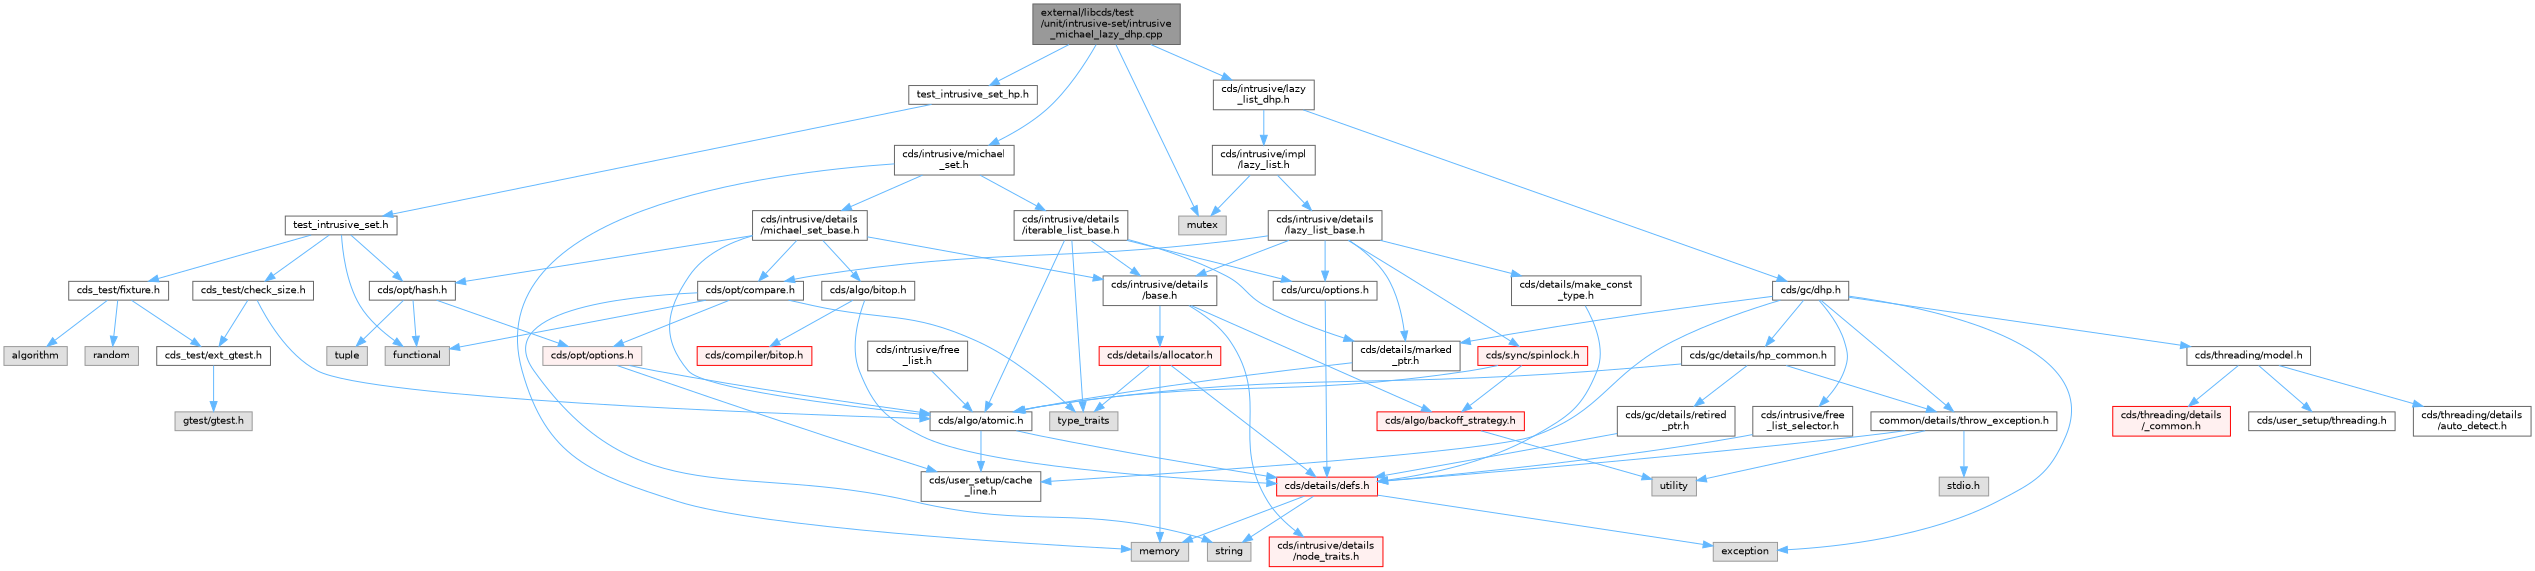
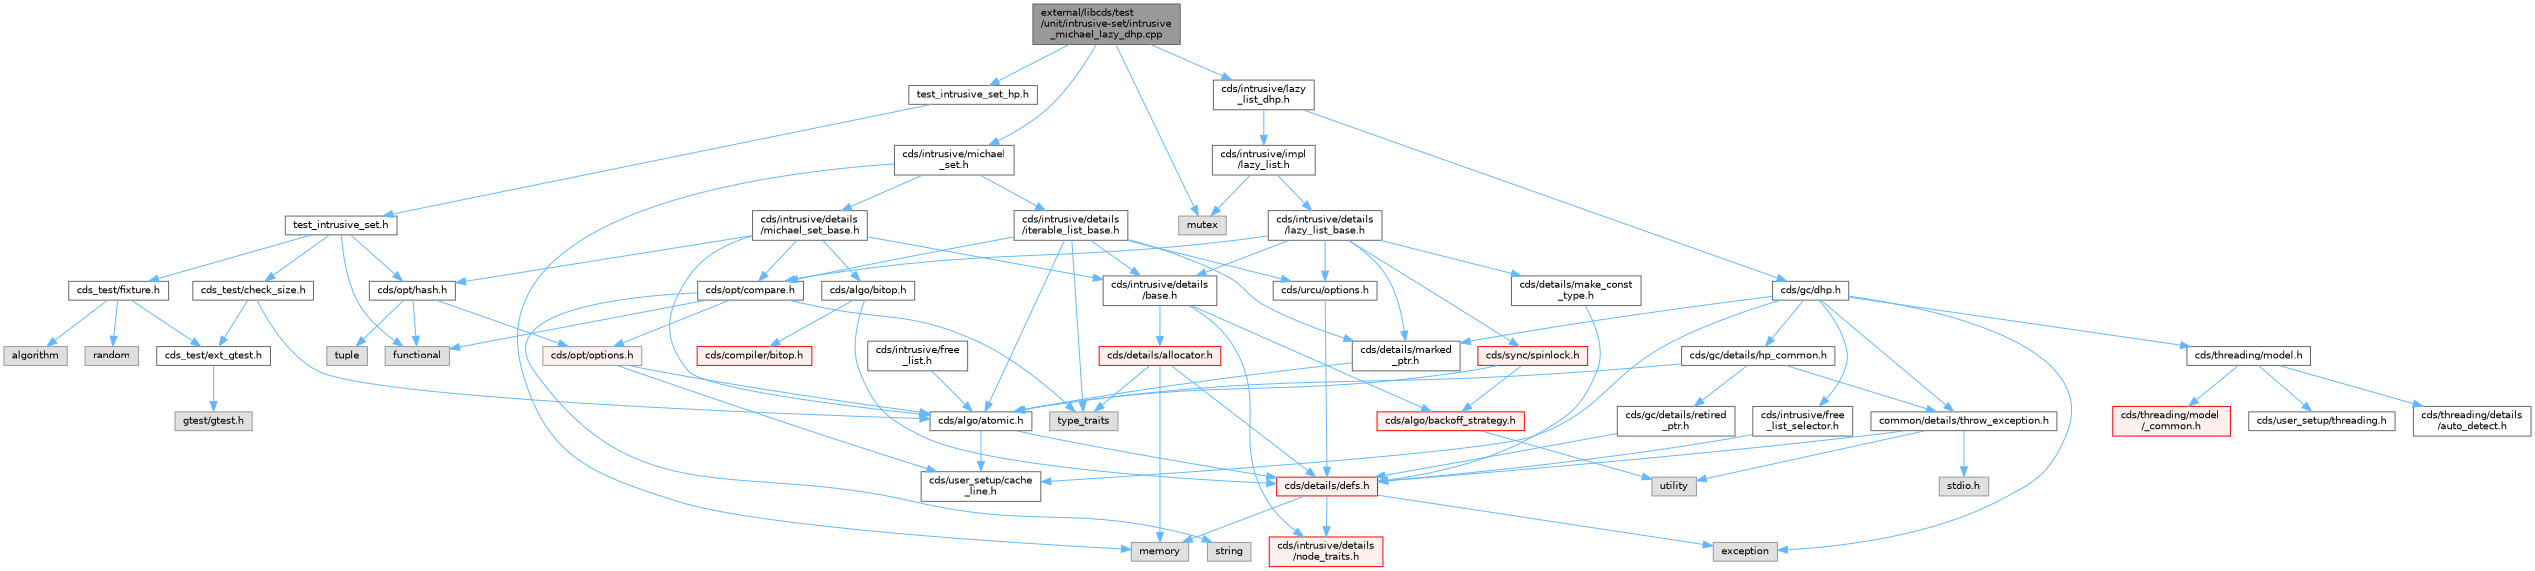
none -> (906, 257)
(2172, 421) -> (2172, 421)
(1287, 513) -> (1327, 511)
